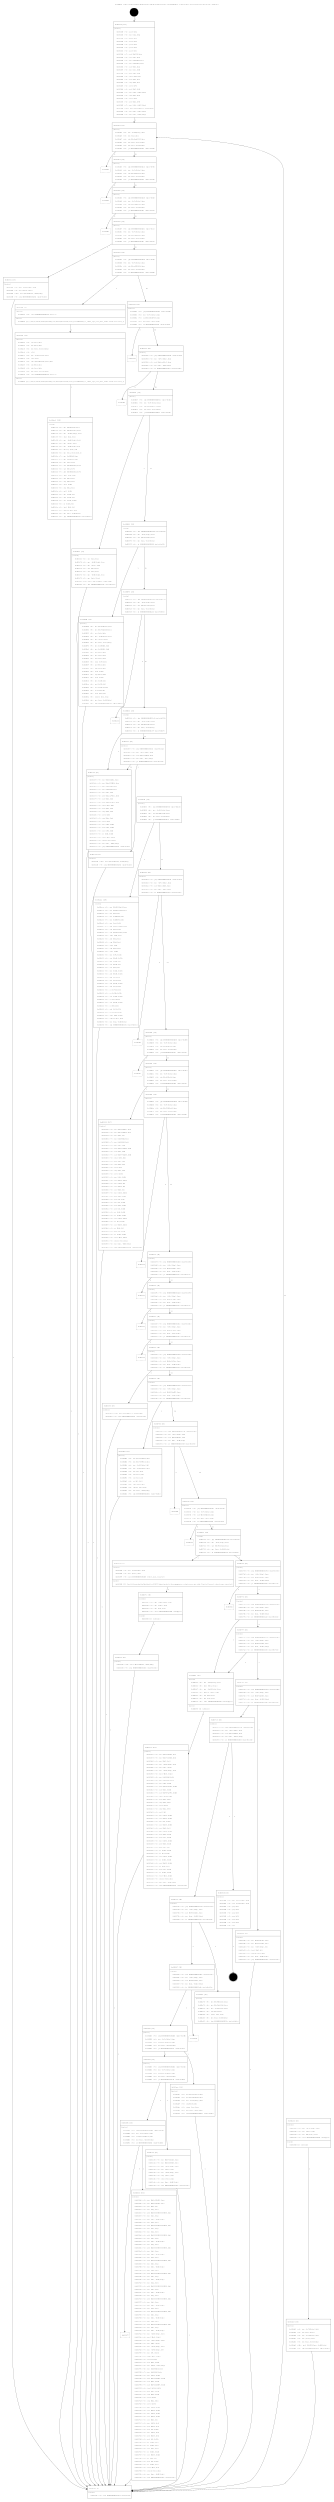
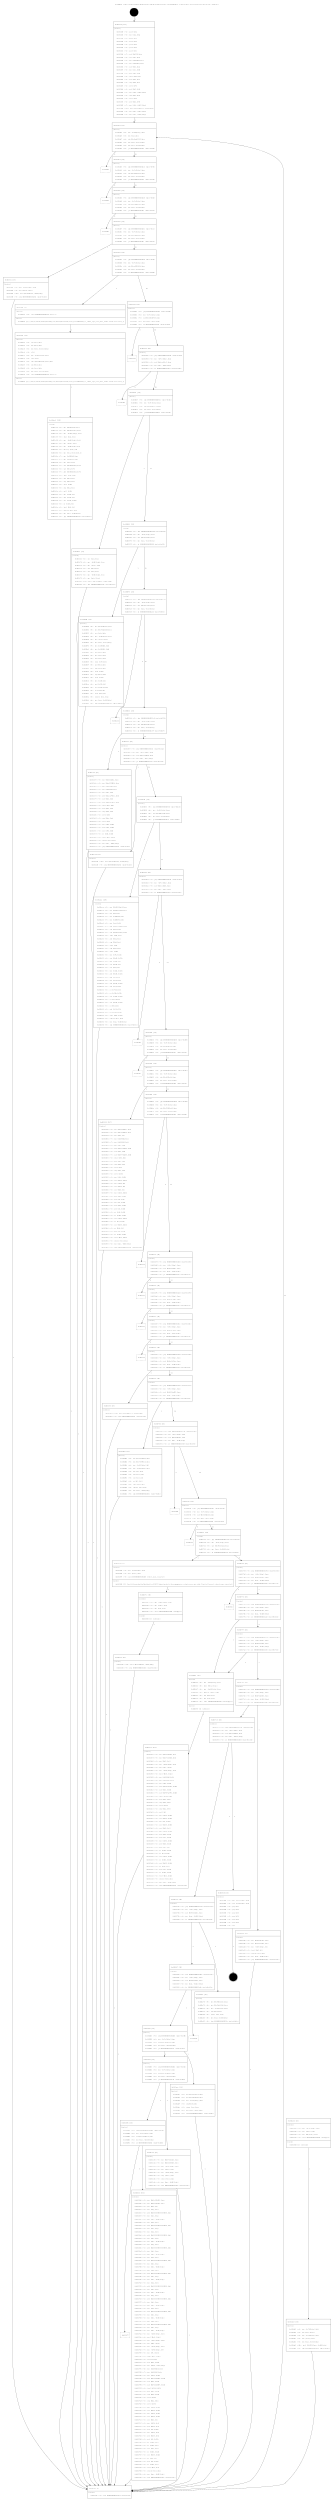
(129, 767) -> (151, 780)
